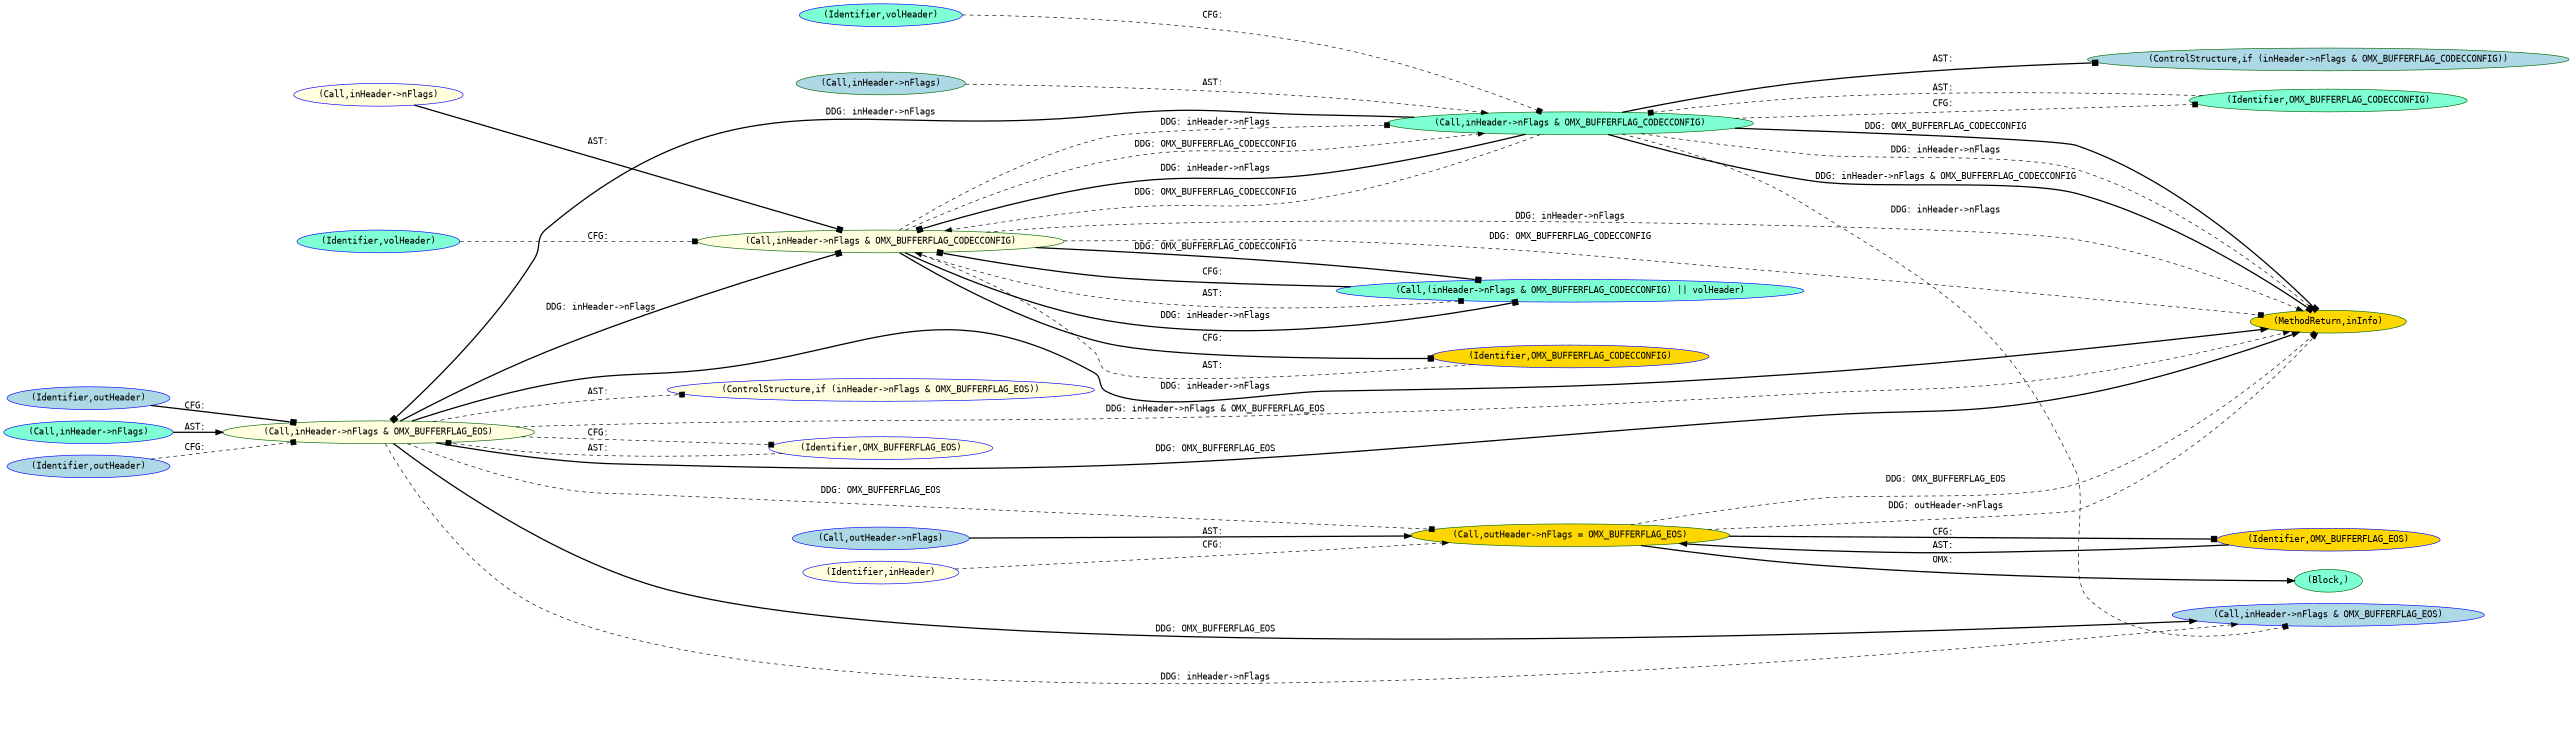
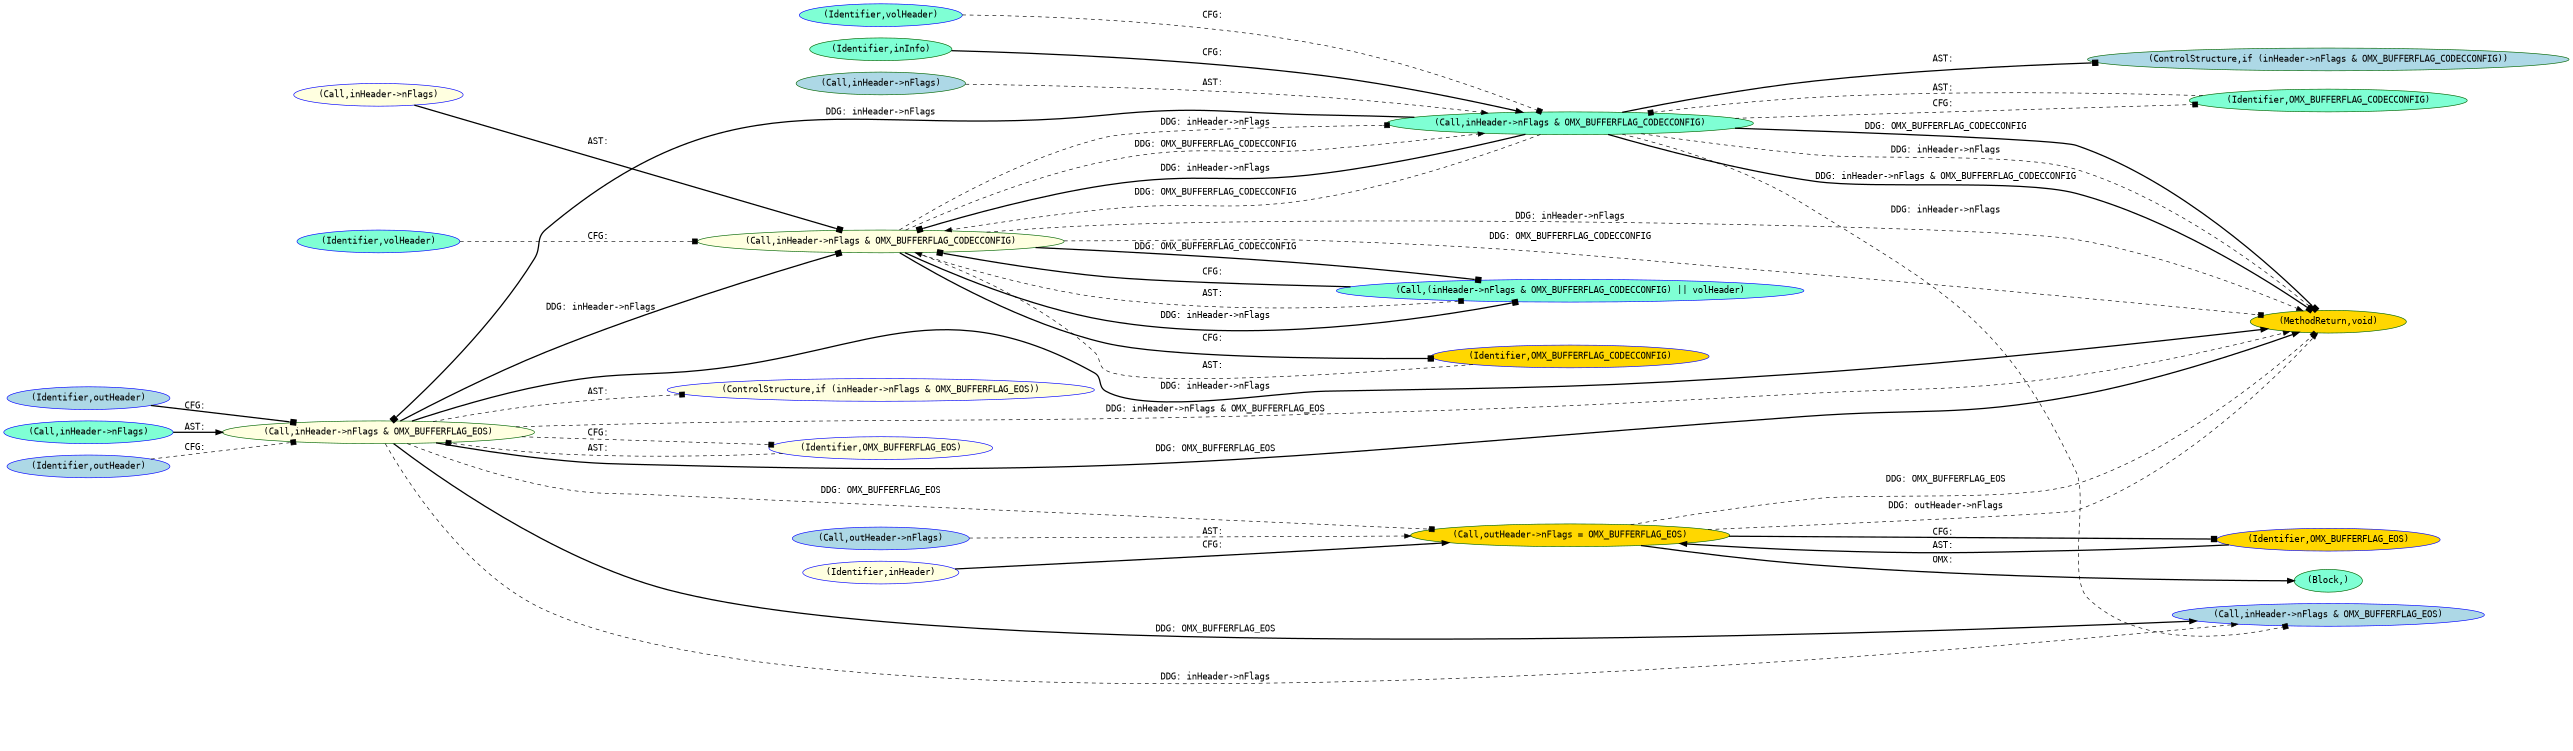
none -> (881, 49)
(2328, 322) -> (2328, 322)
(1187, 537) -> (1187, 537)
(1199, 557) -> (1199, 557)
